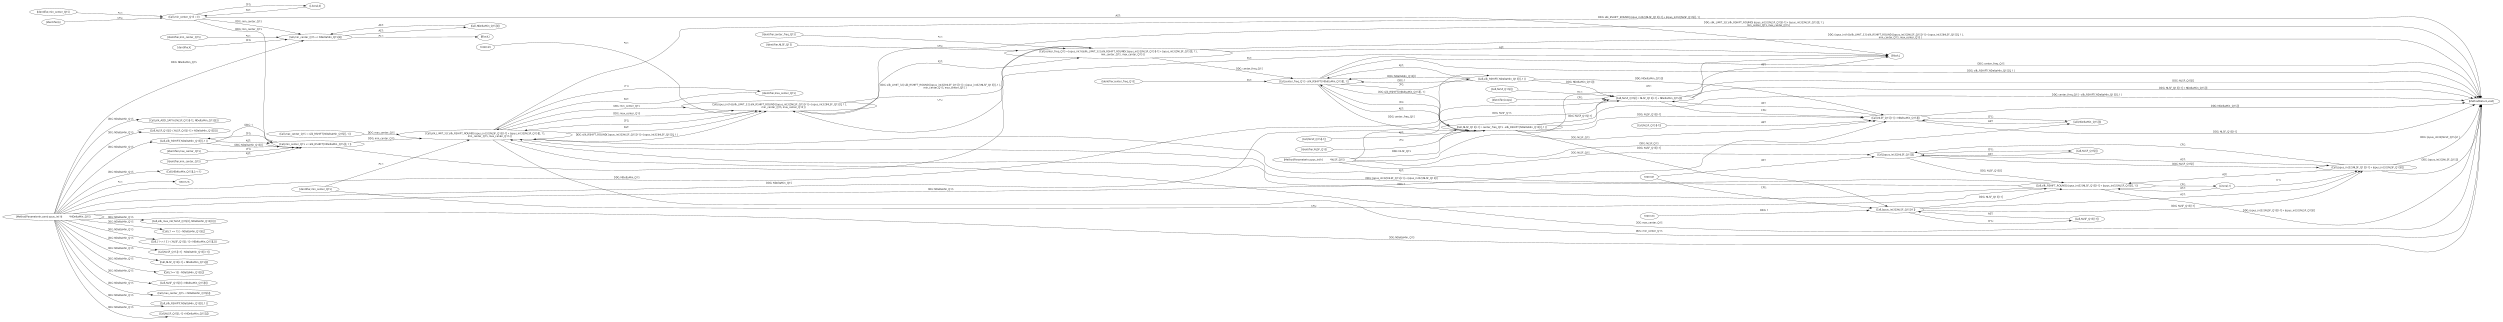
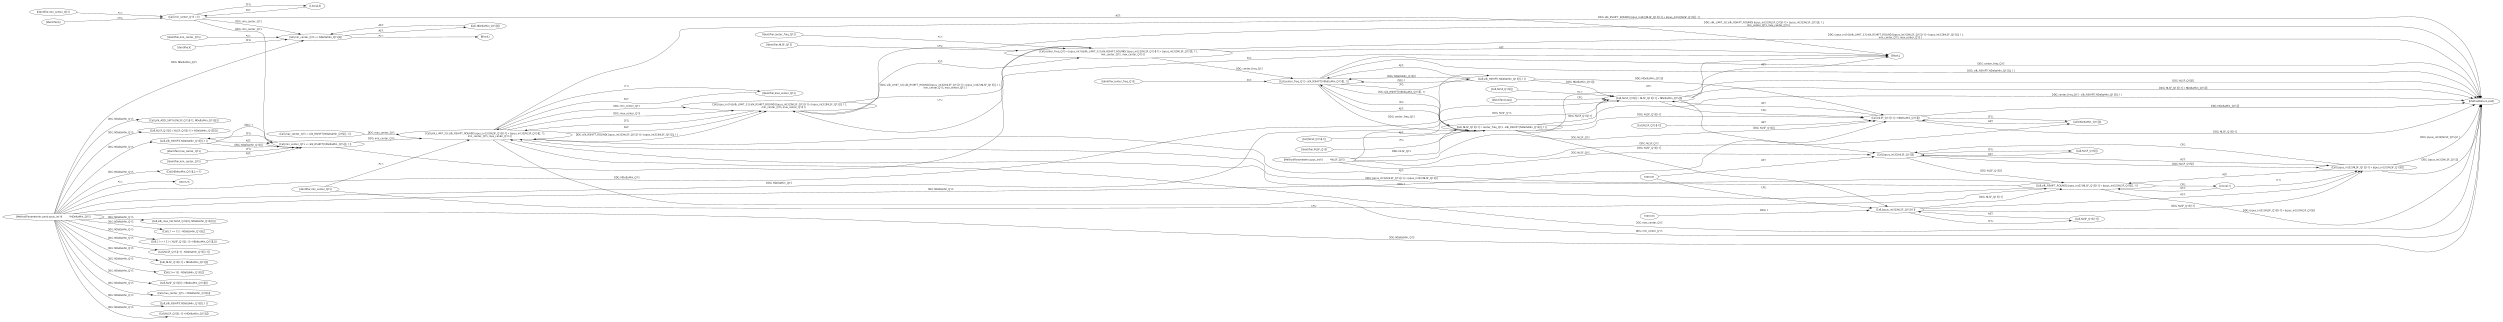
(485, 47) -> none
none -> (1757, 139)
